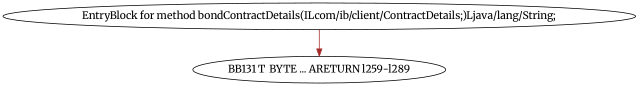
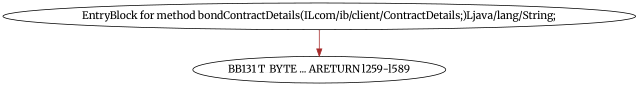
(319, 70) -> (319, 70)
